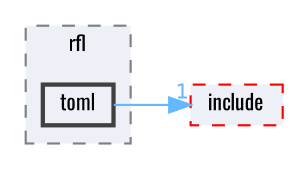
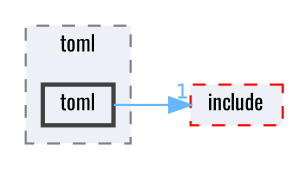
(78, 46) -> (78, 46)
